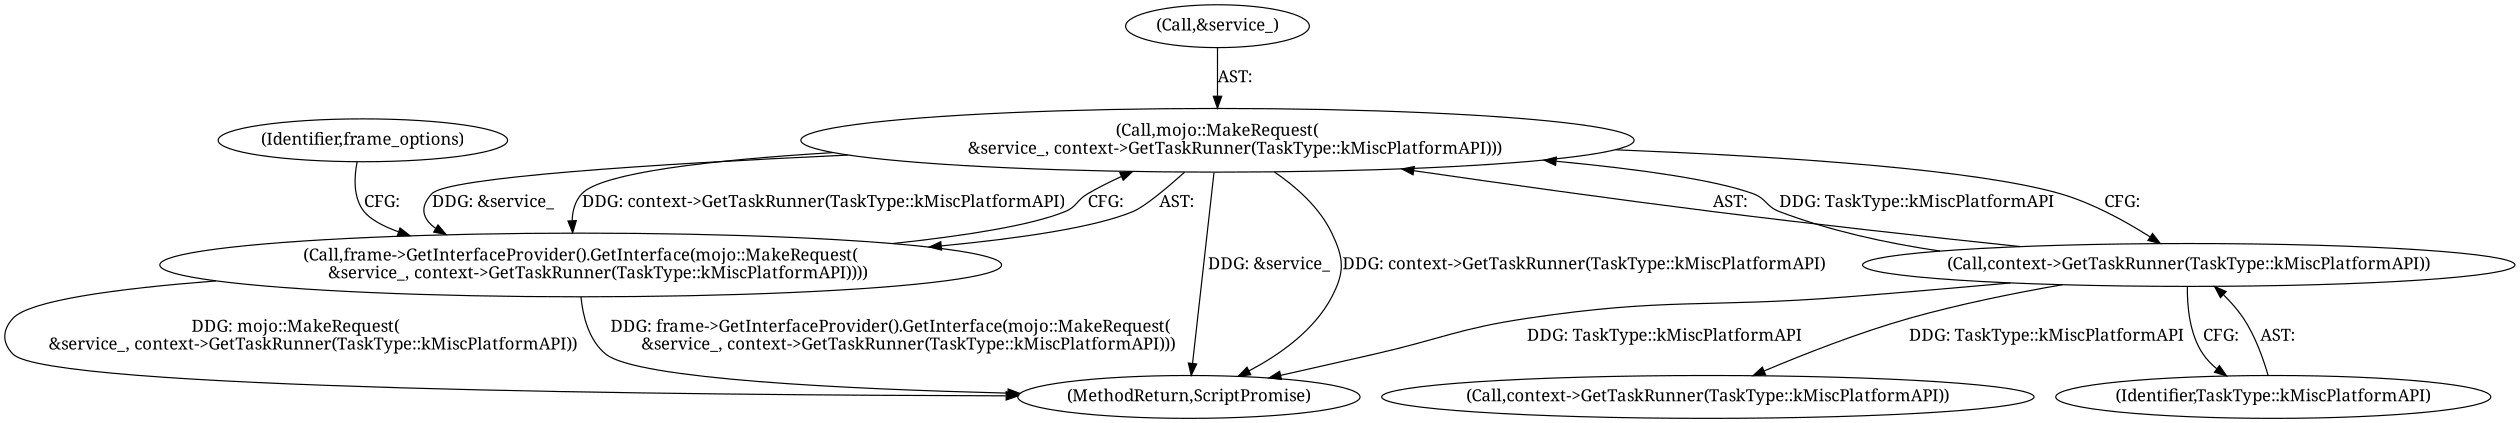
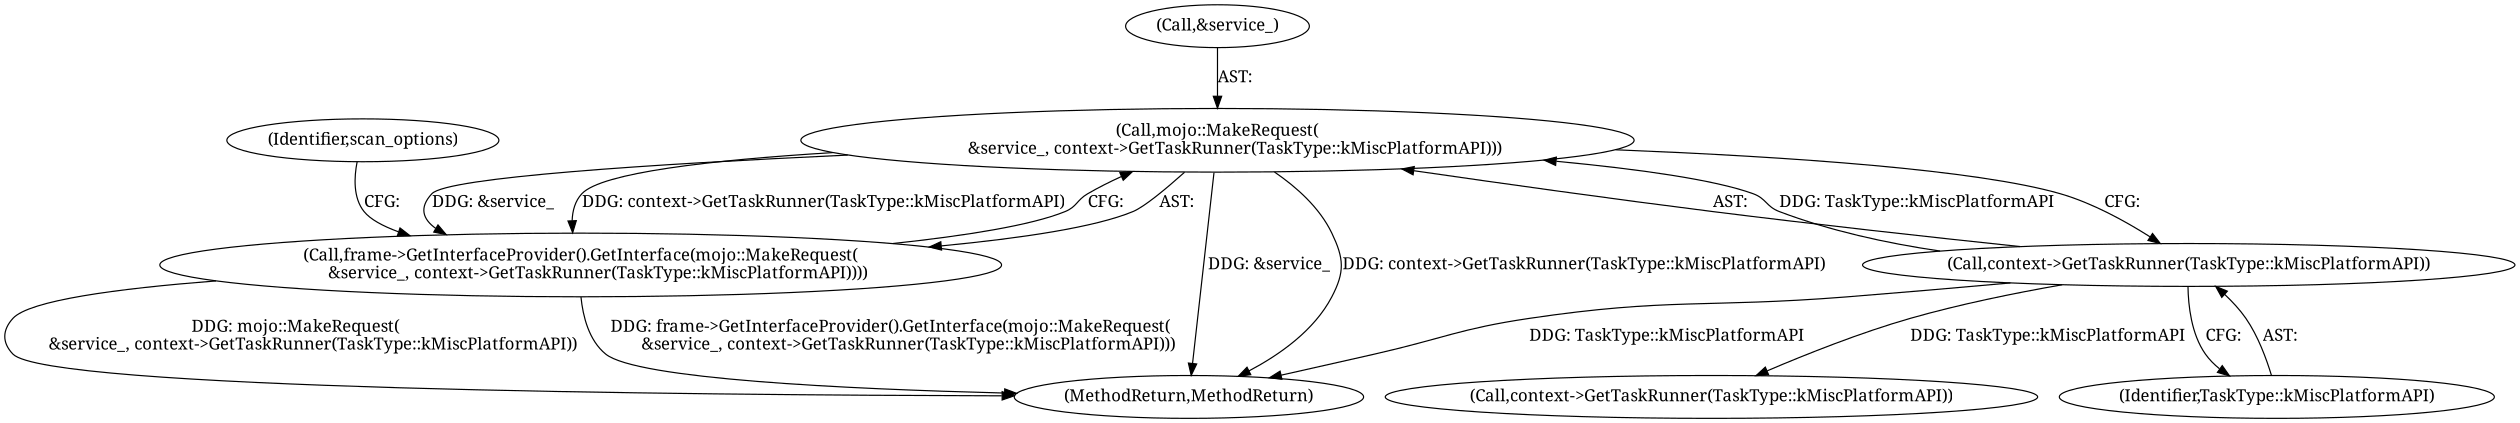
(363, 140) -> (363, 140)
(1189, 397) -> (1189, 397)
